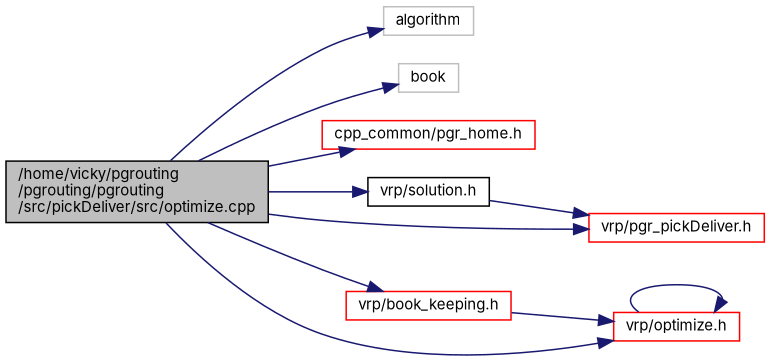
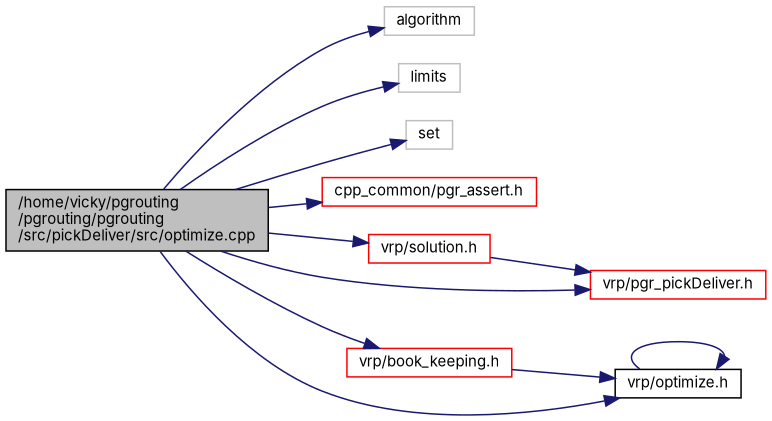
(429, 78) -> (429, 78)
none -> (429, 135)
(429, 135) -> (429, 192)
(429, 192) -> (429, 249)
(677, 327) -> (678, 384)
